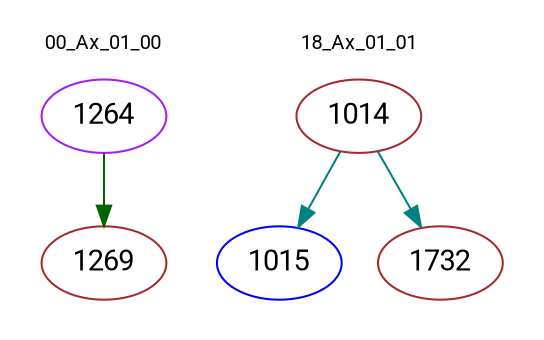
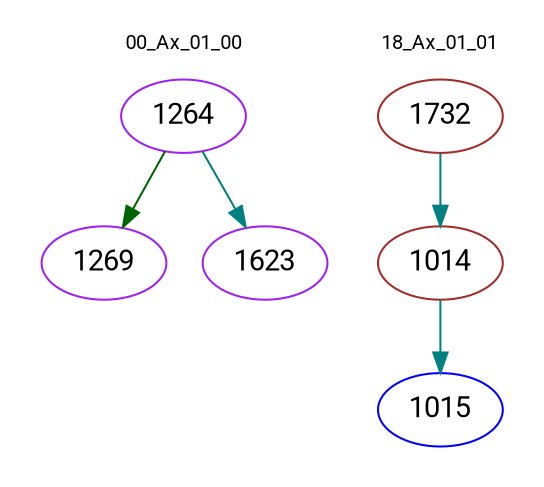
(394, 180) -> (440, 180)
(104, 263) -> (104, 263)
none -> (265, 263)
